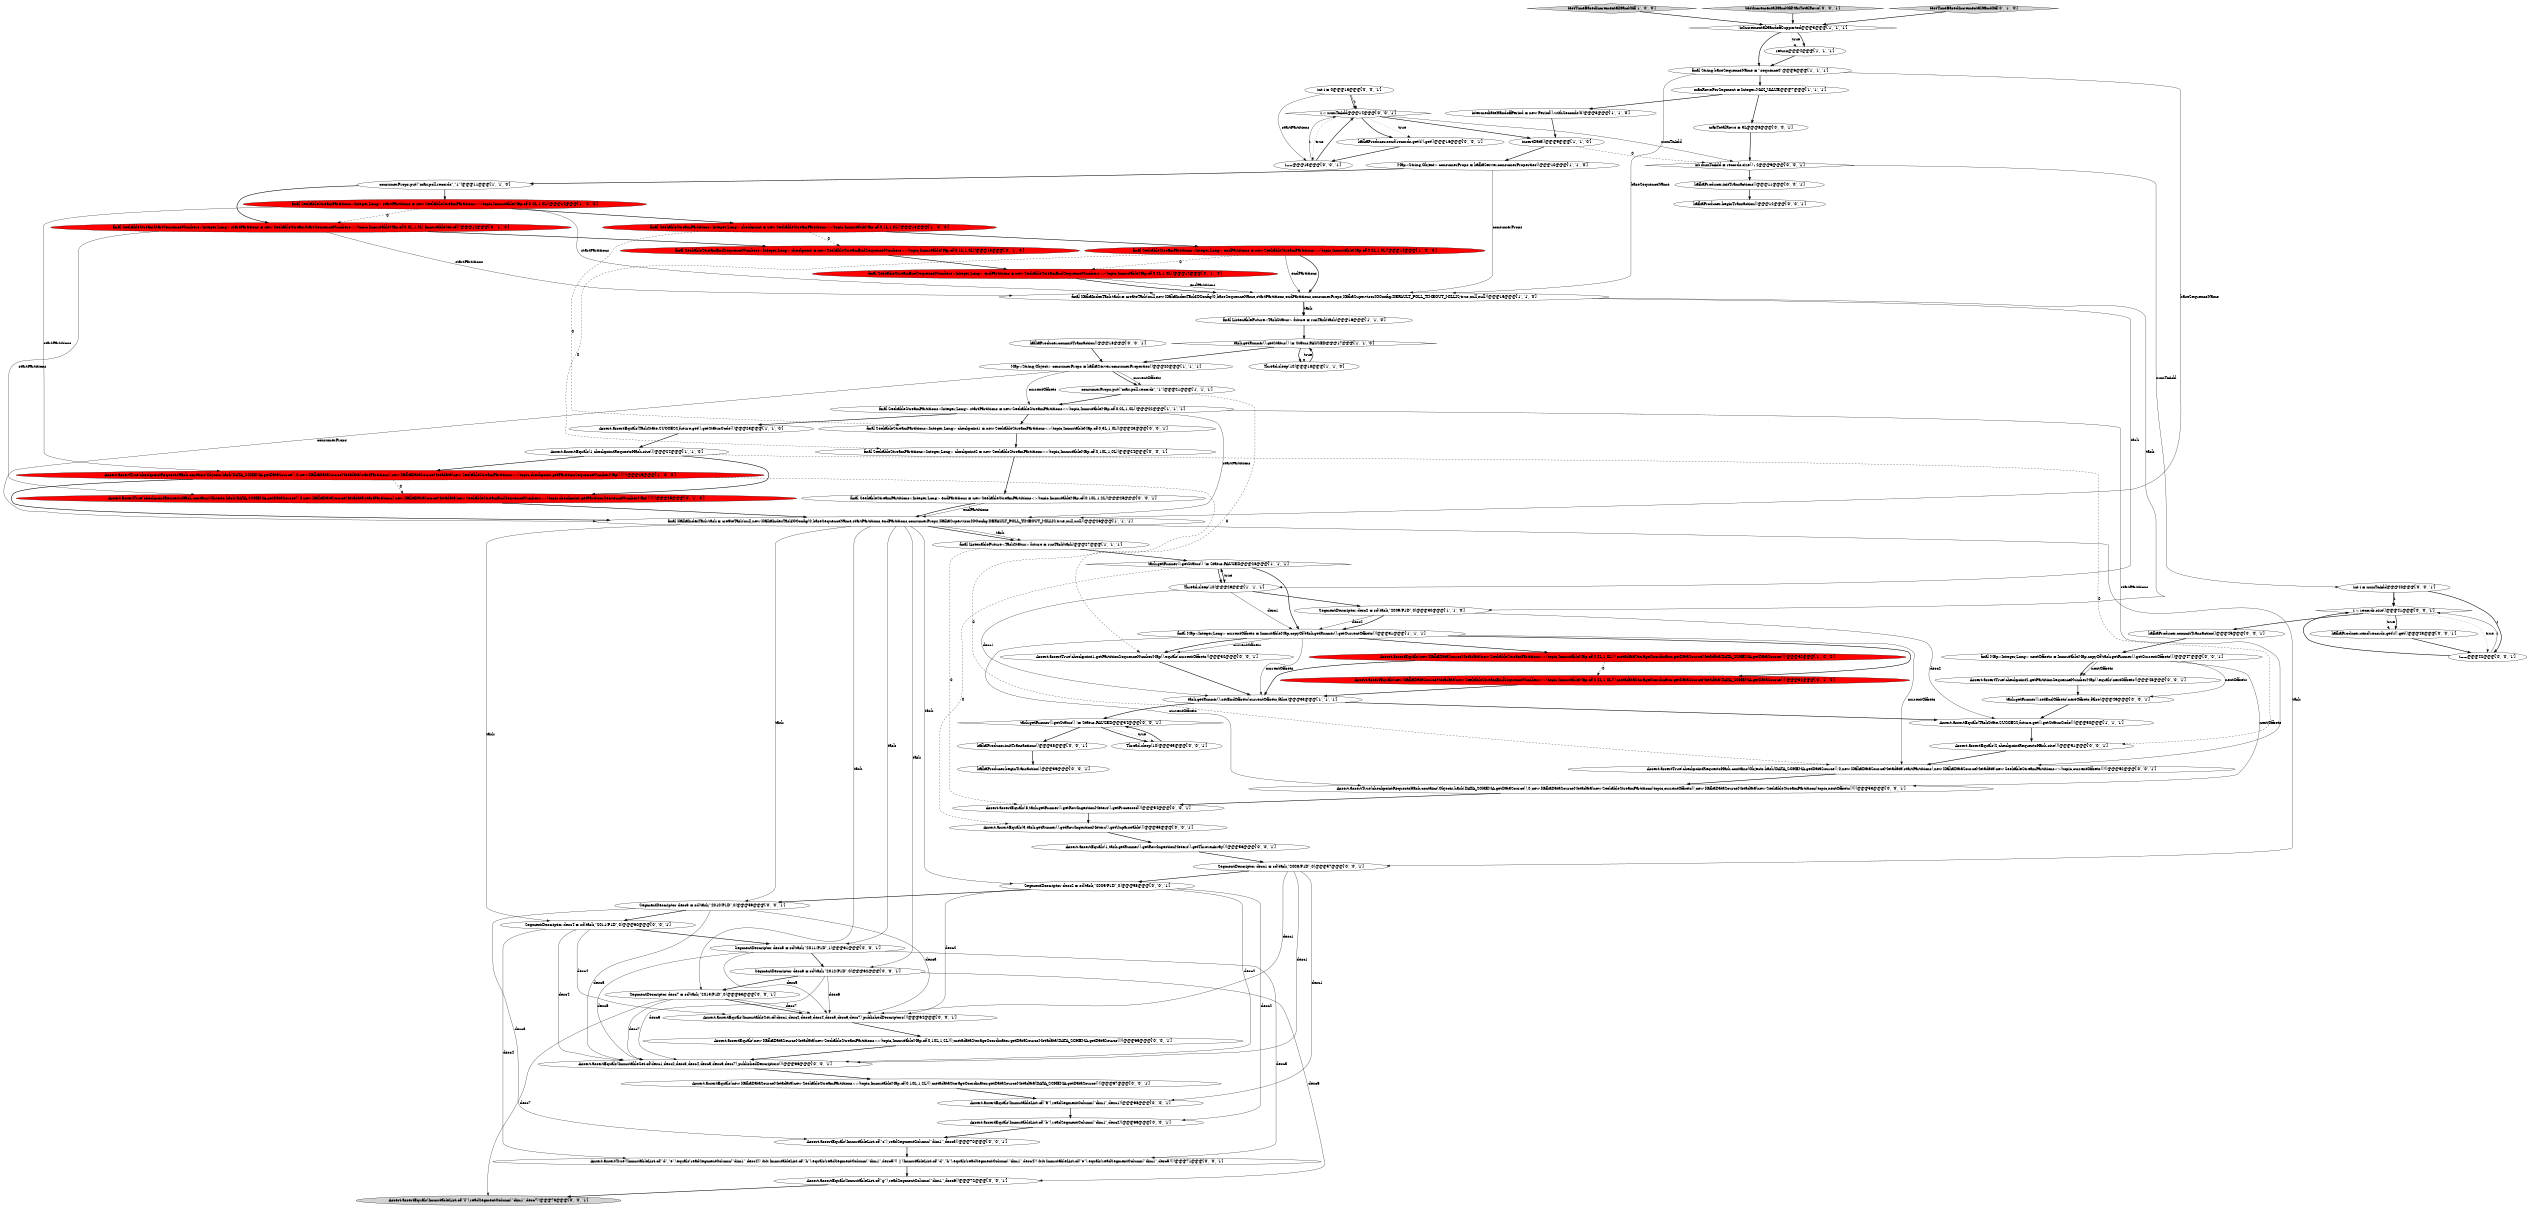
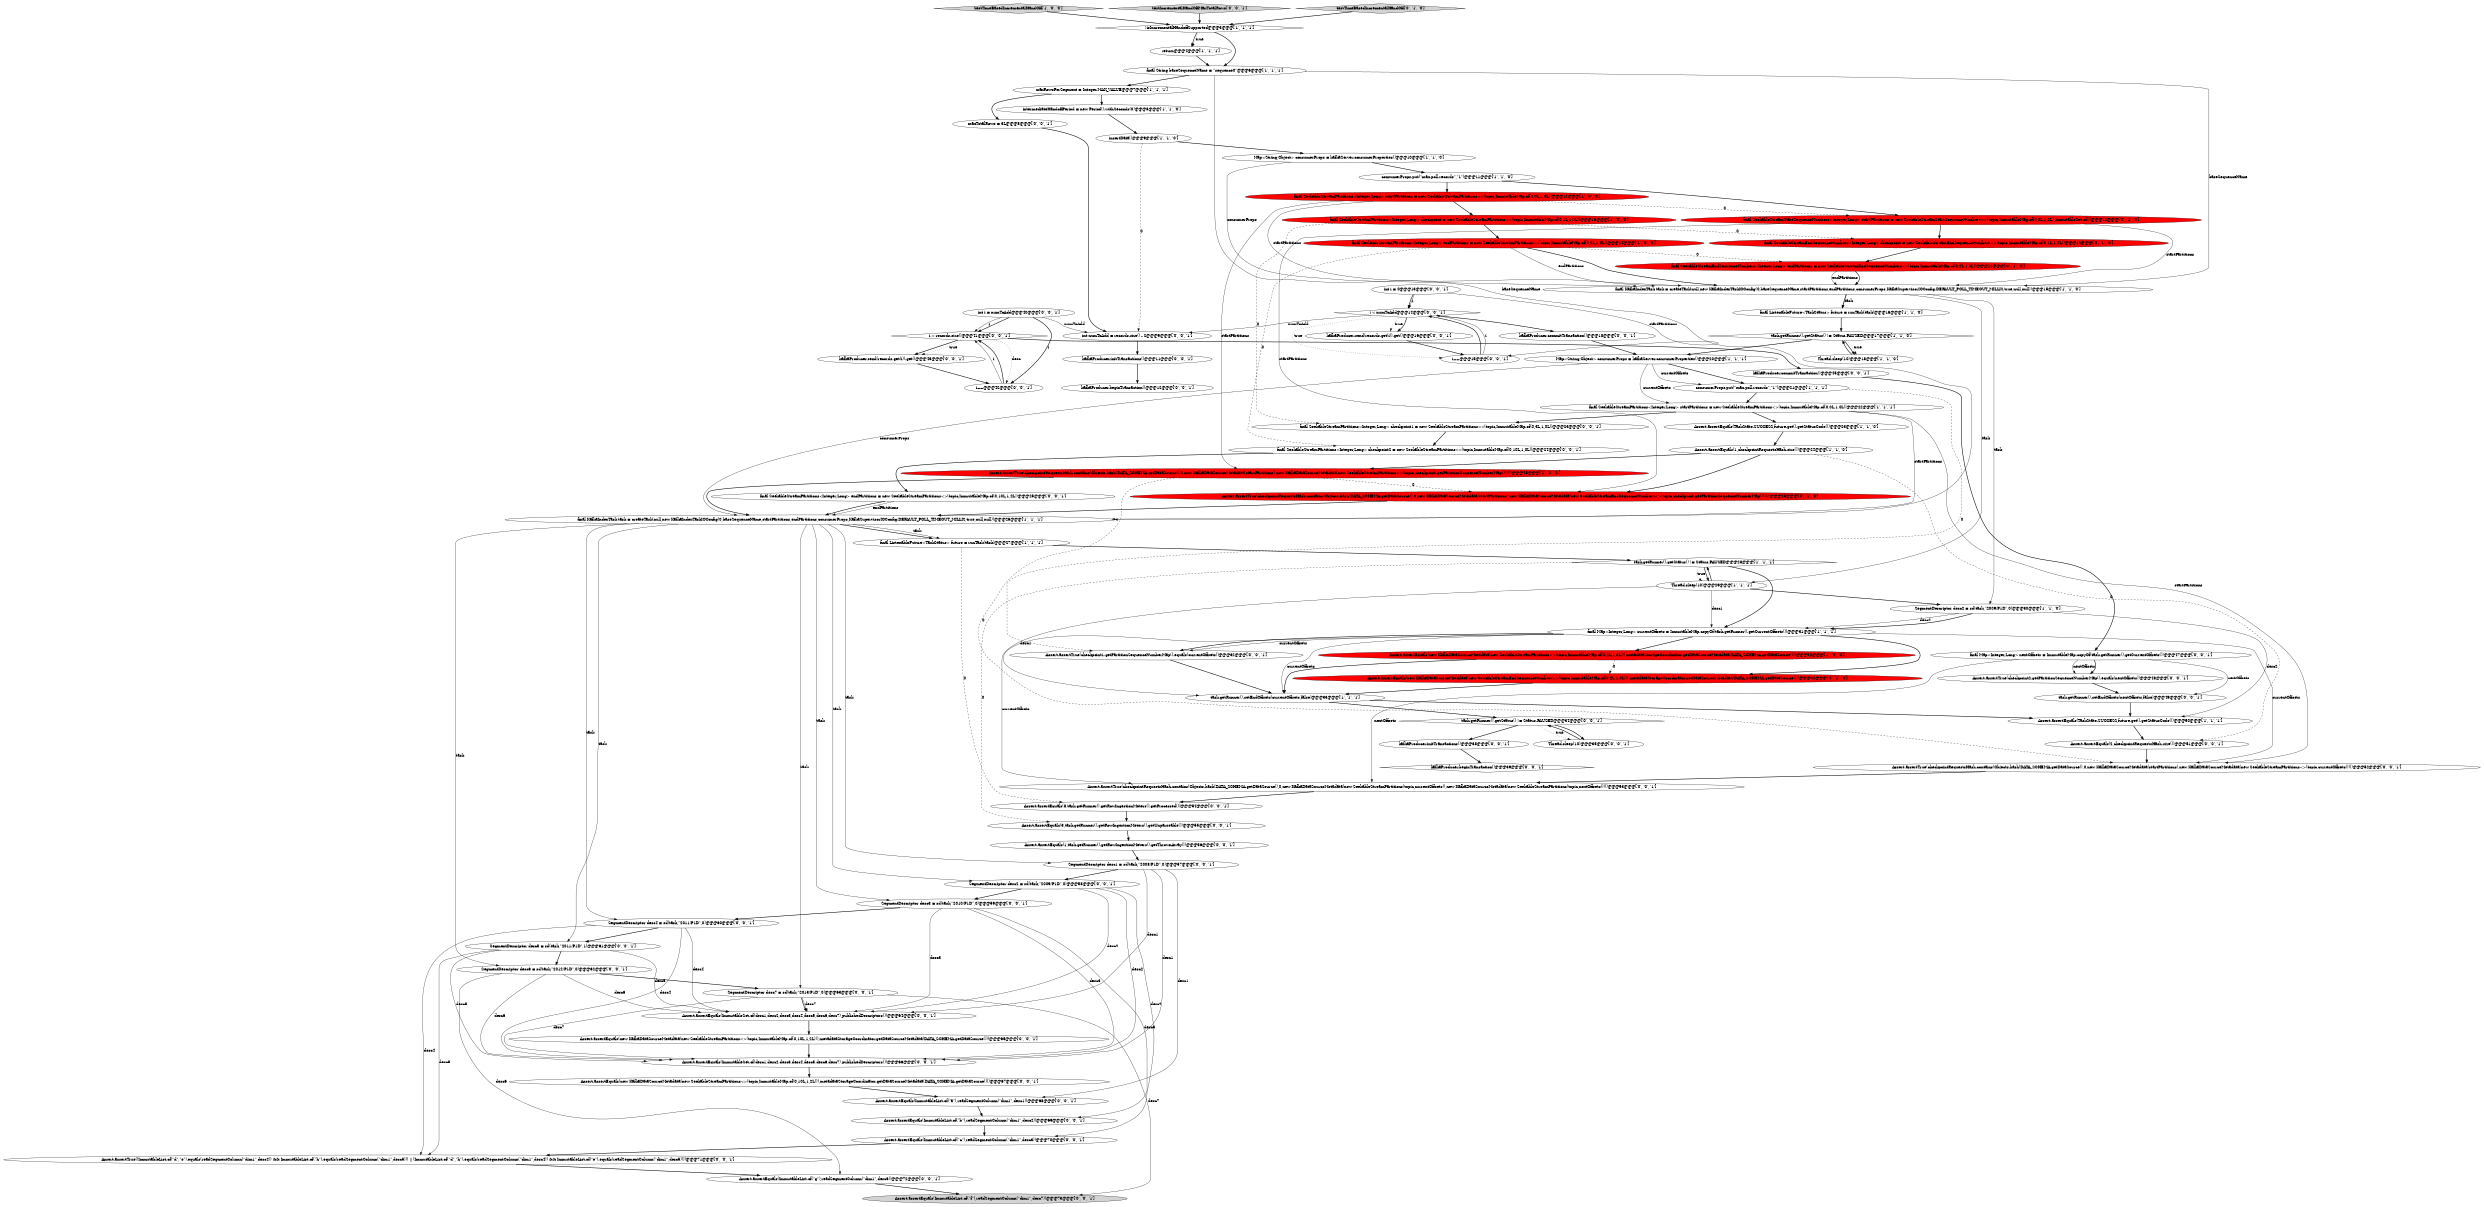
(1454, 127) -> (1494, 322)
(1750, 165) -> (1137, 336)
(2156, 309) -> (1063, 326)
(2490, 634) -> (1016, 359)
(1033, 769) -> (1487, 767)
